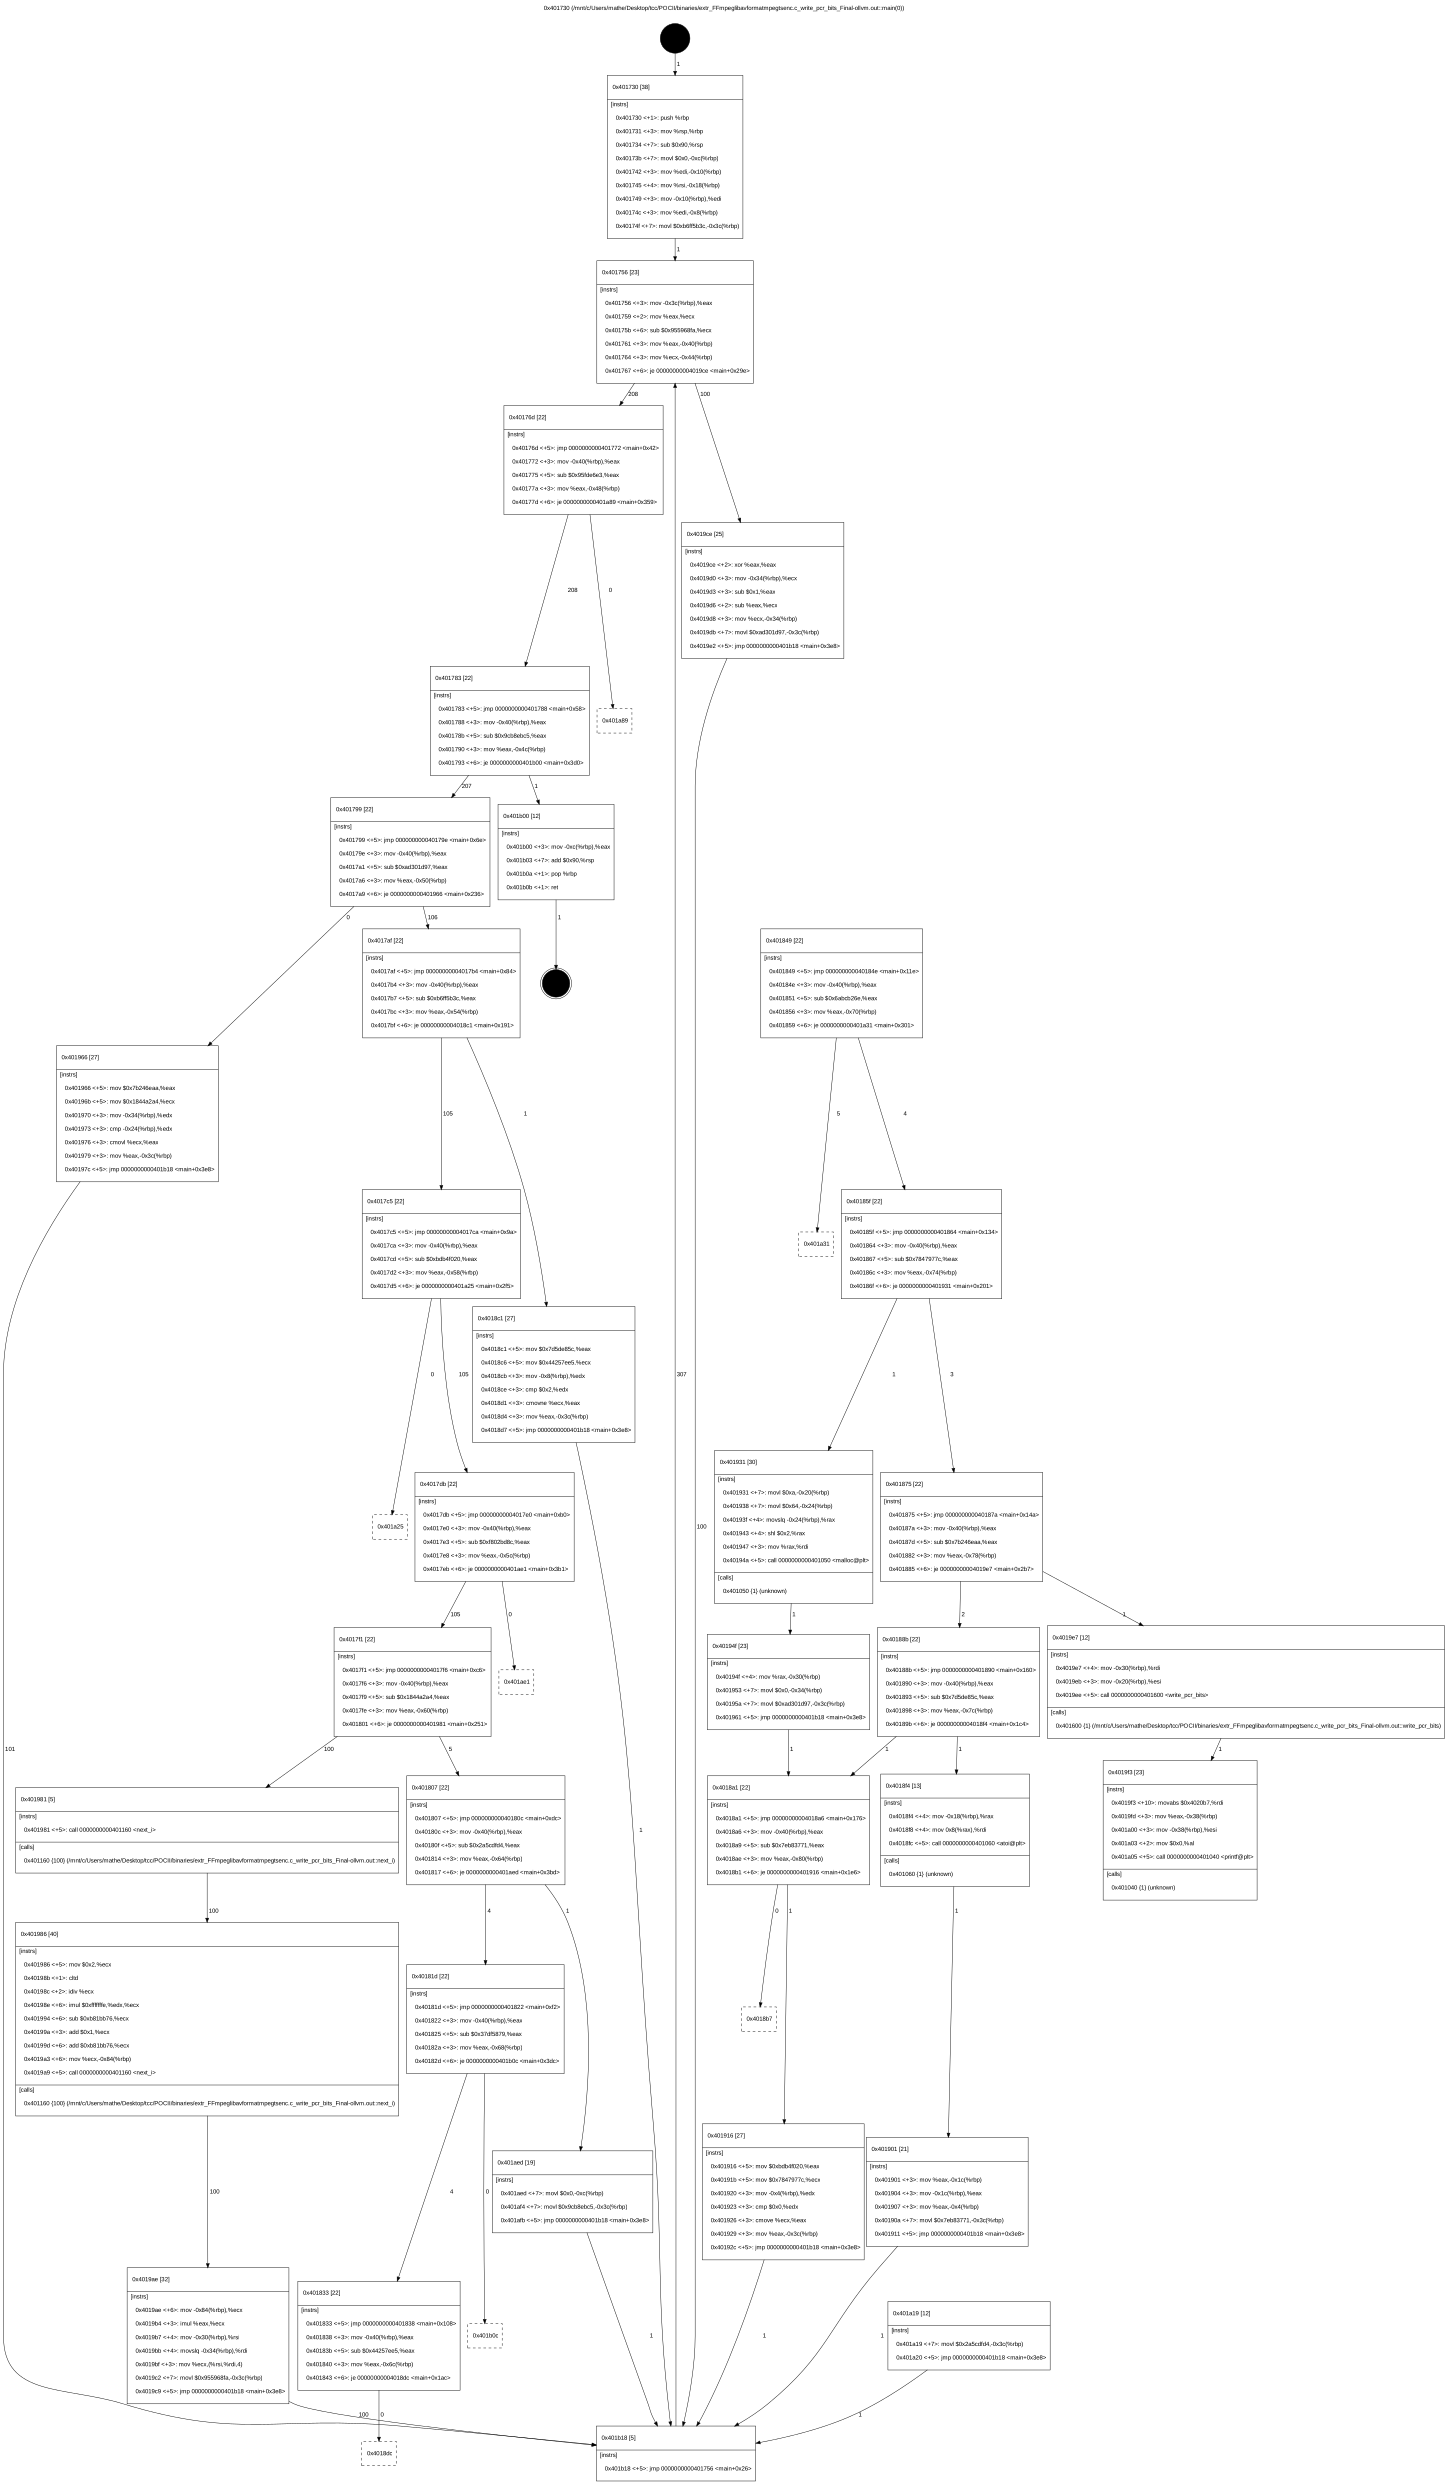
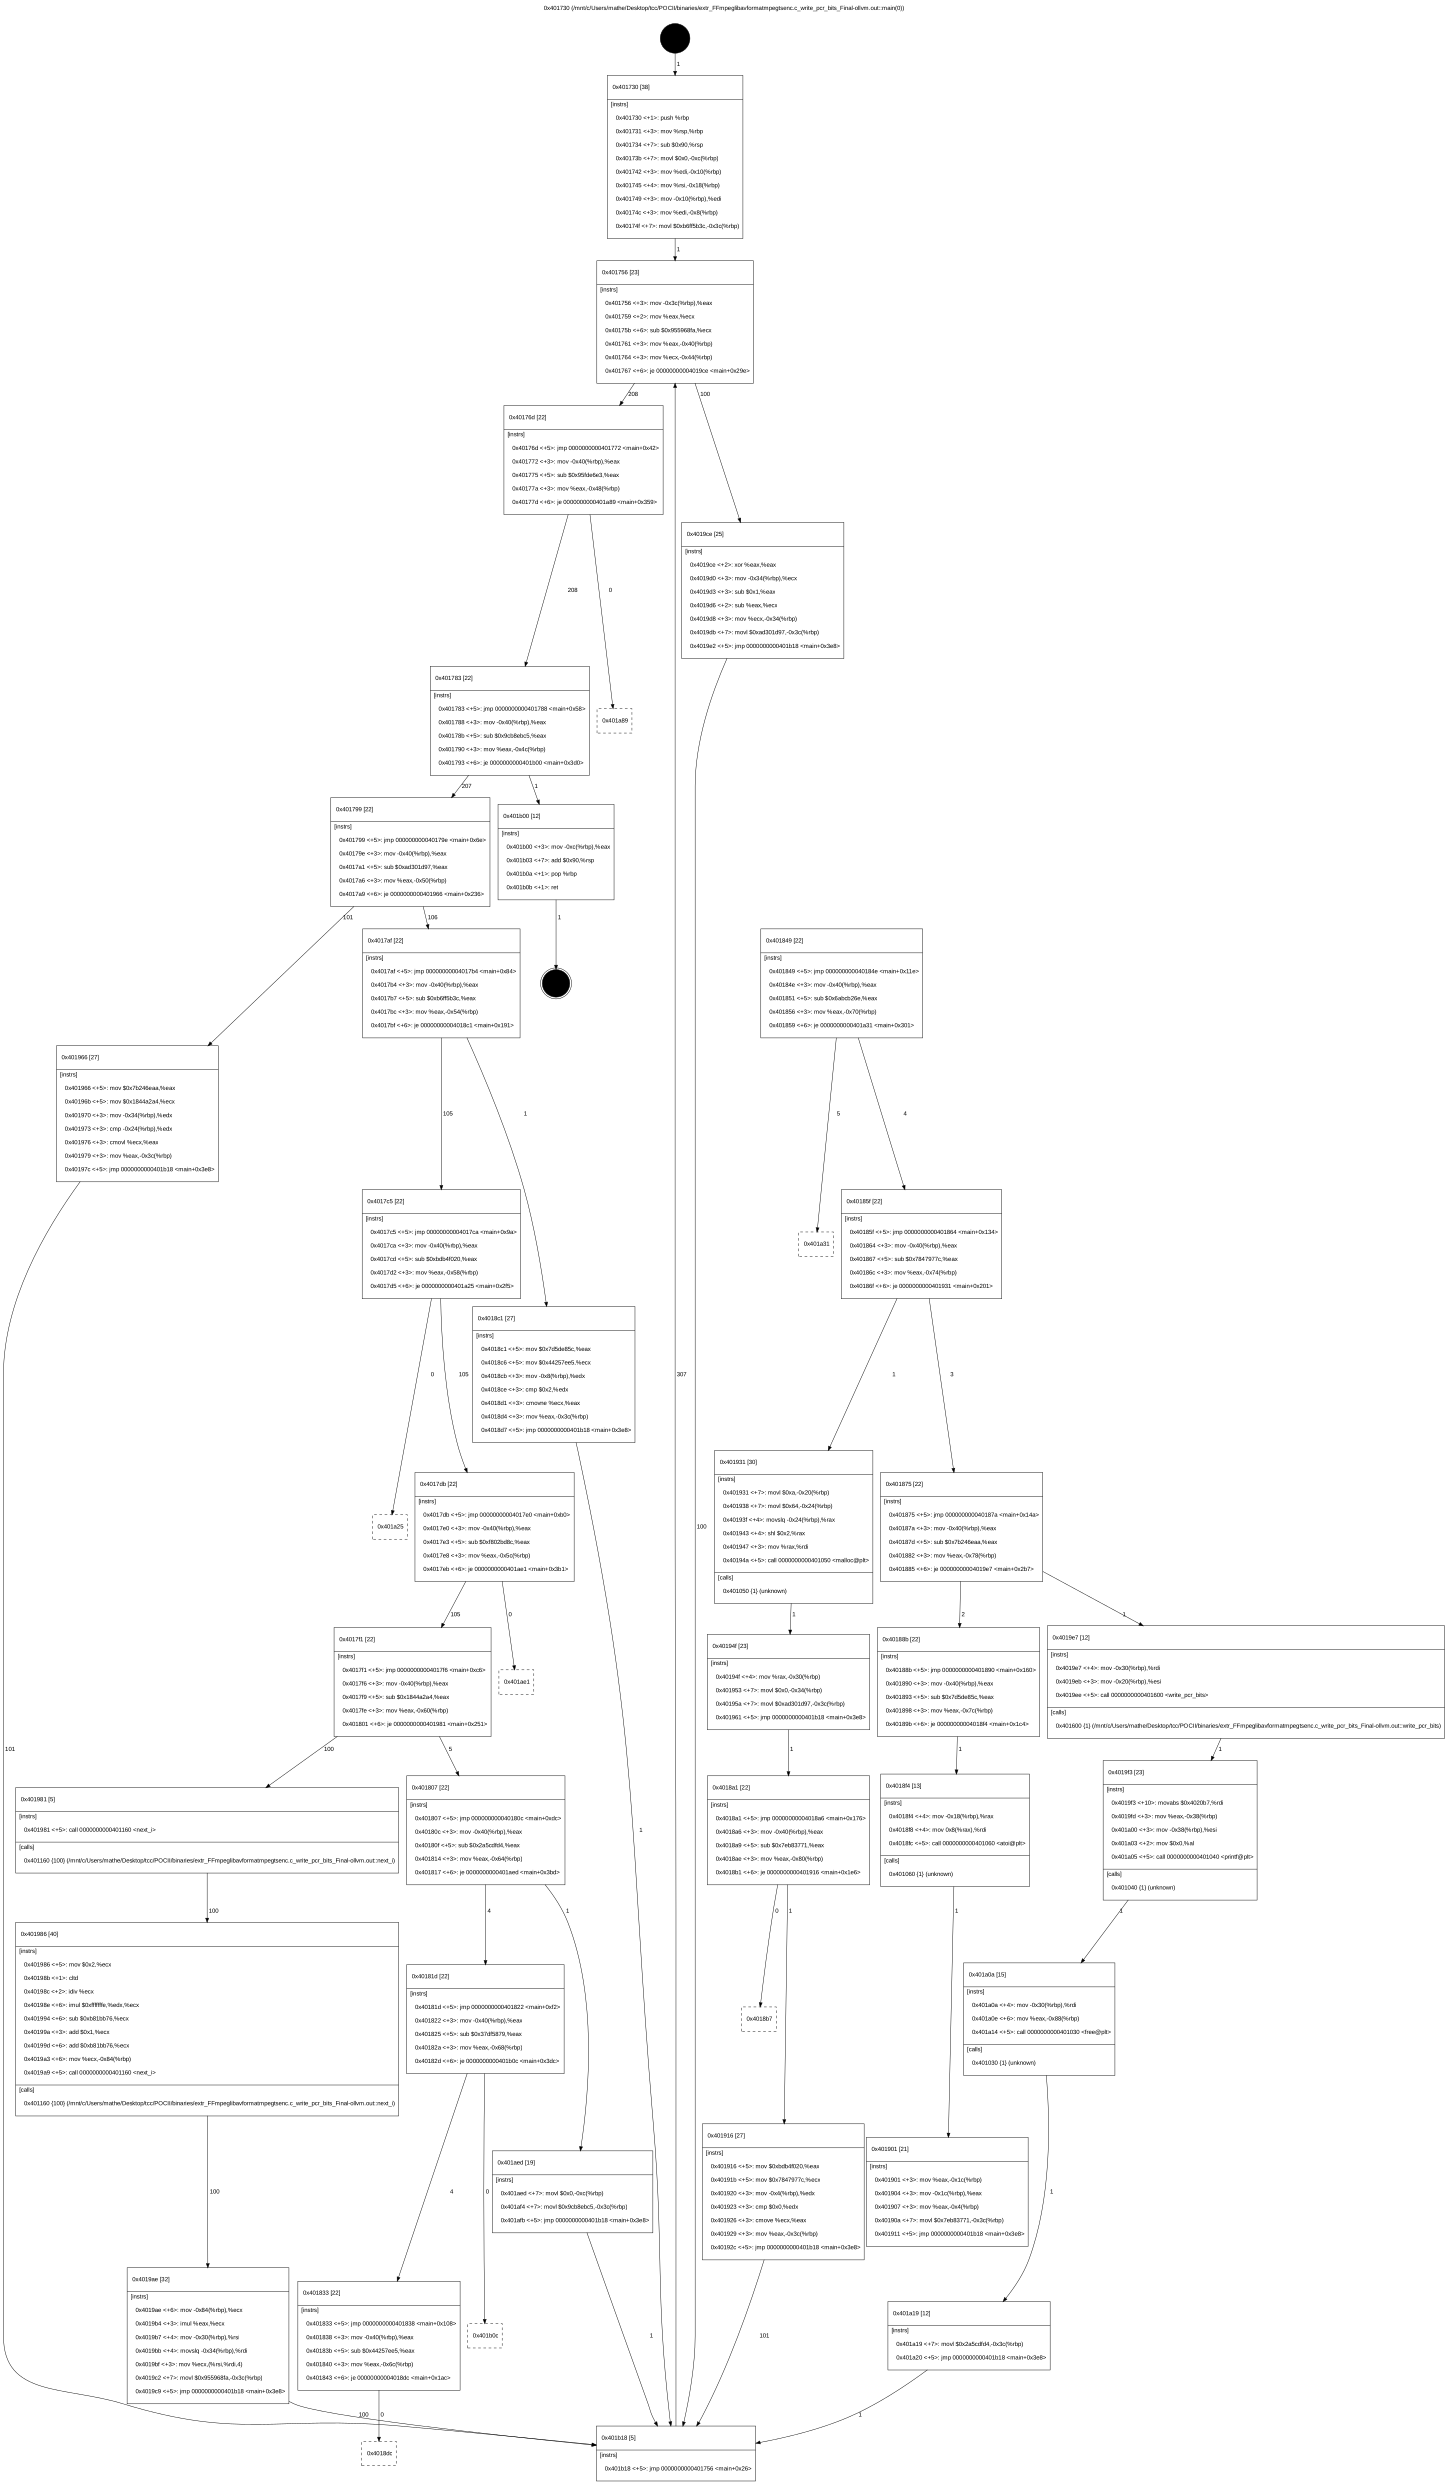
(347, 918) -> (347, 918)
(875, 1755) -> none
none -> (1039, 2019)
(764, 2336) -> (764, 2336)
(825, 2342) -> none
